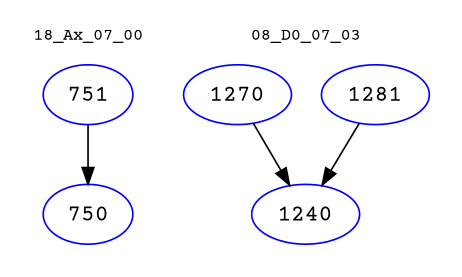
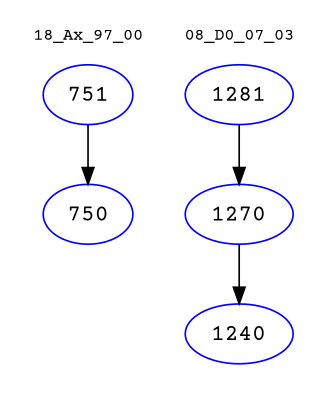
(89, 36) -> (89, 36)
(345, 147) -> (239, 146)
